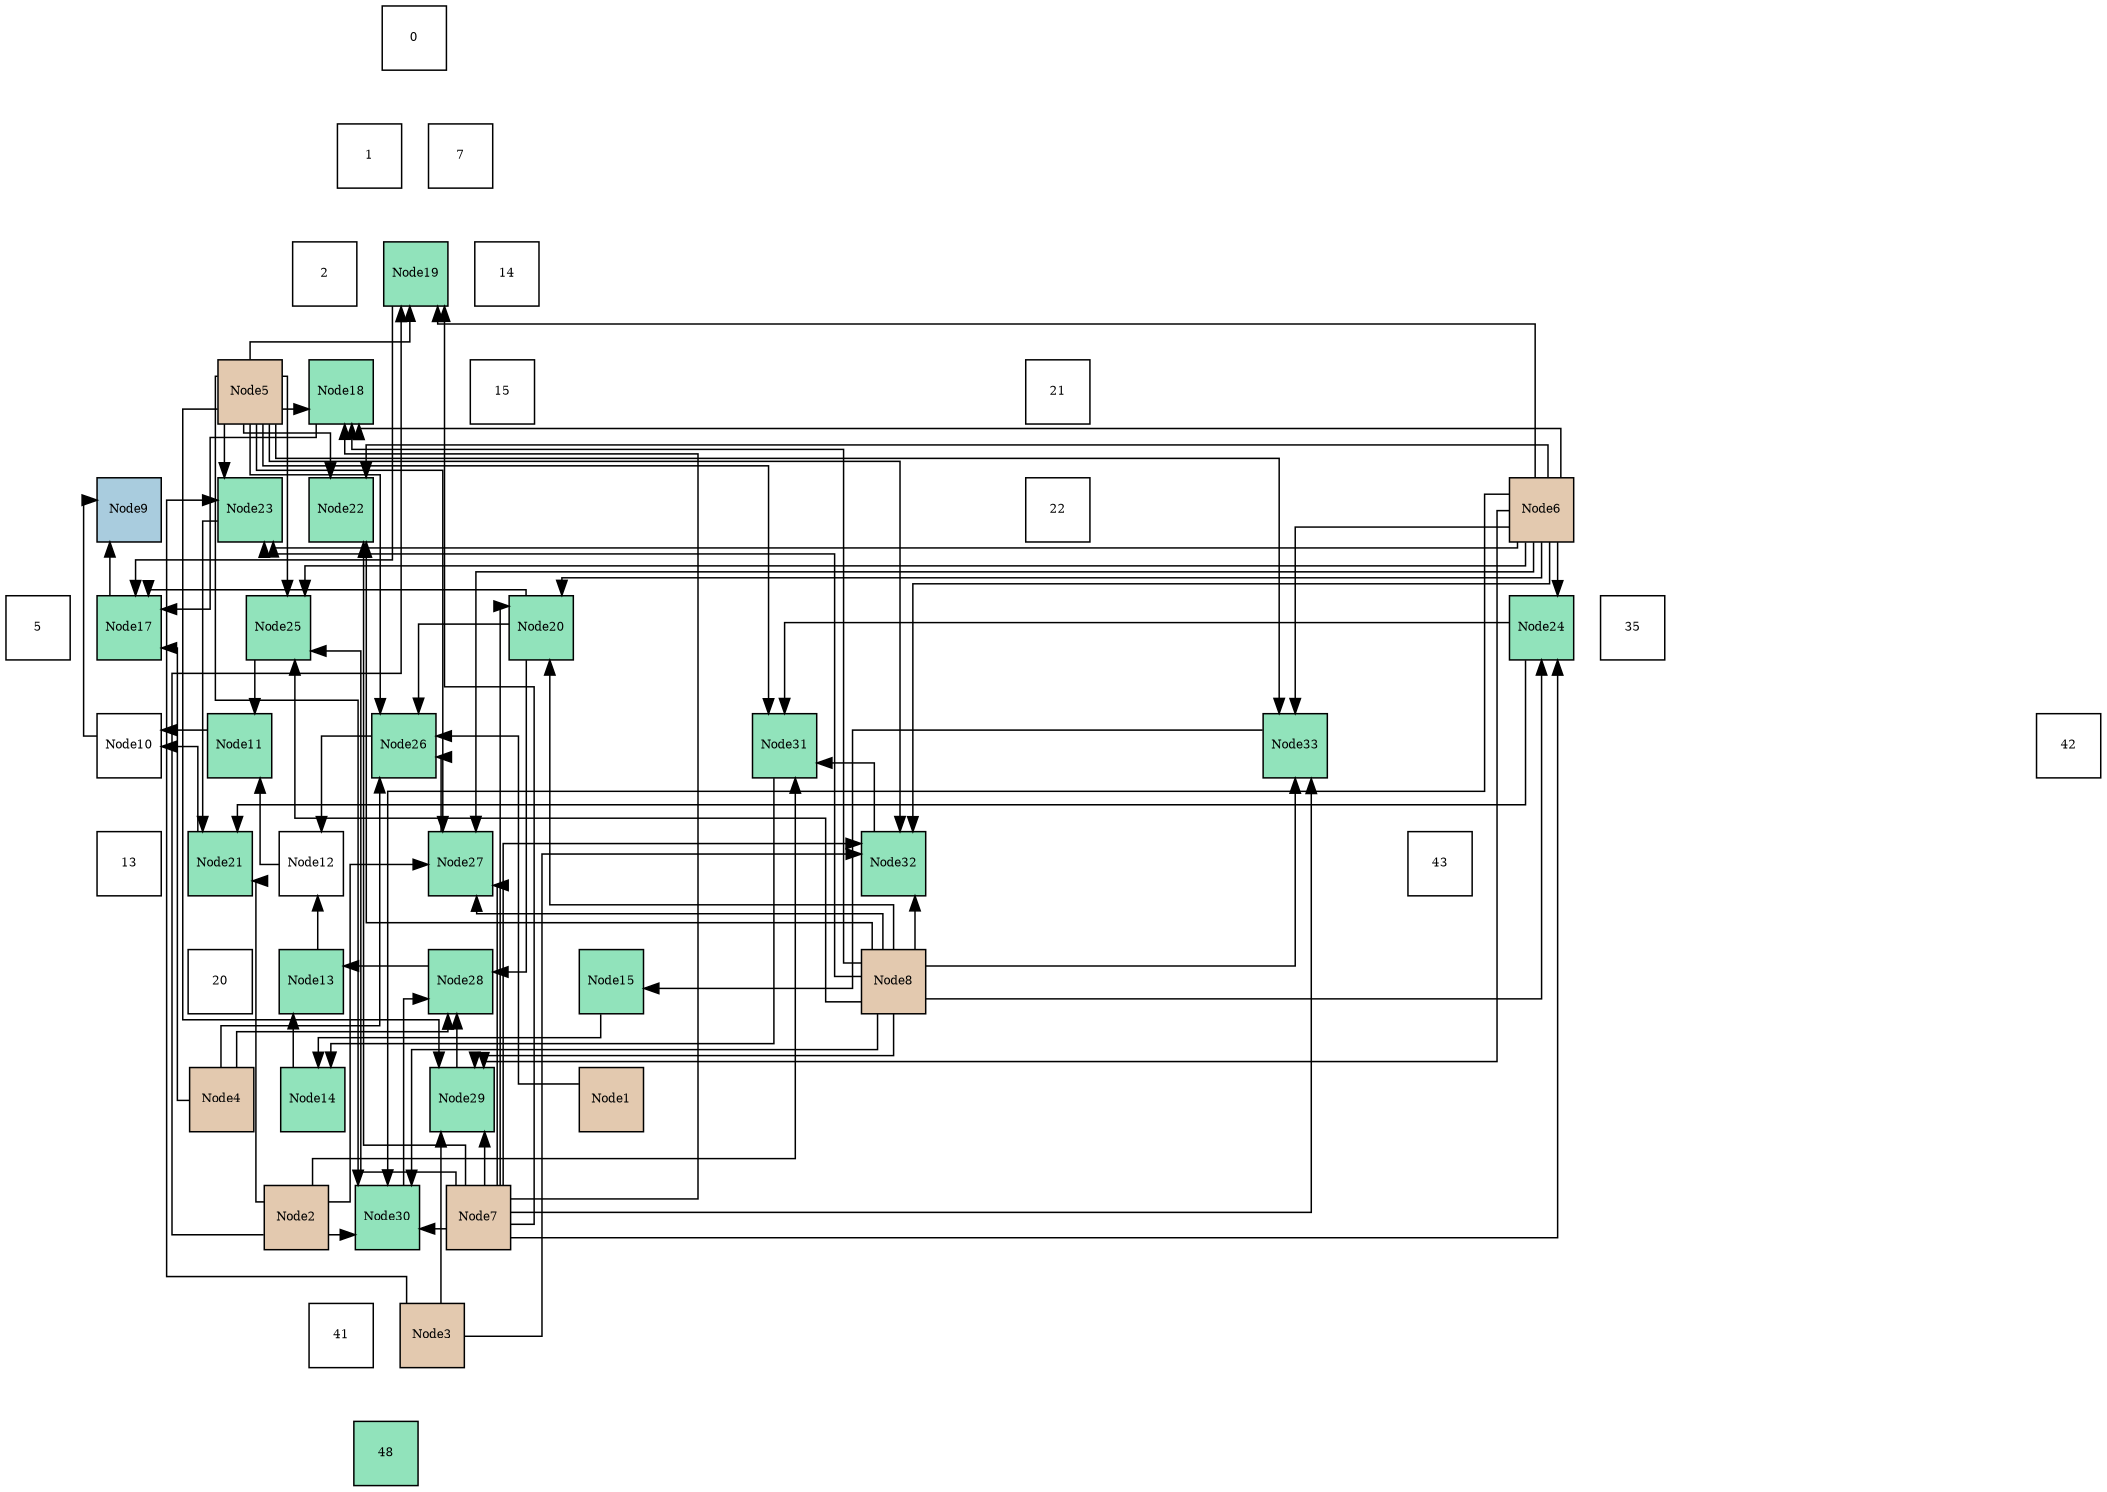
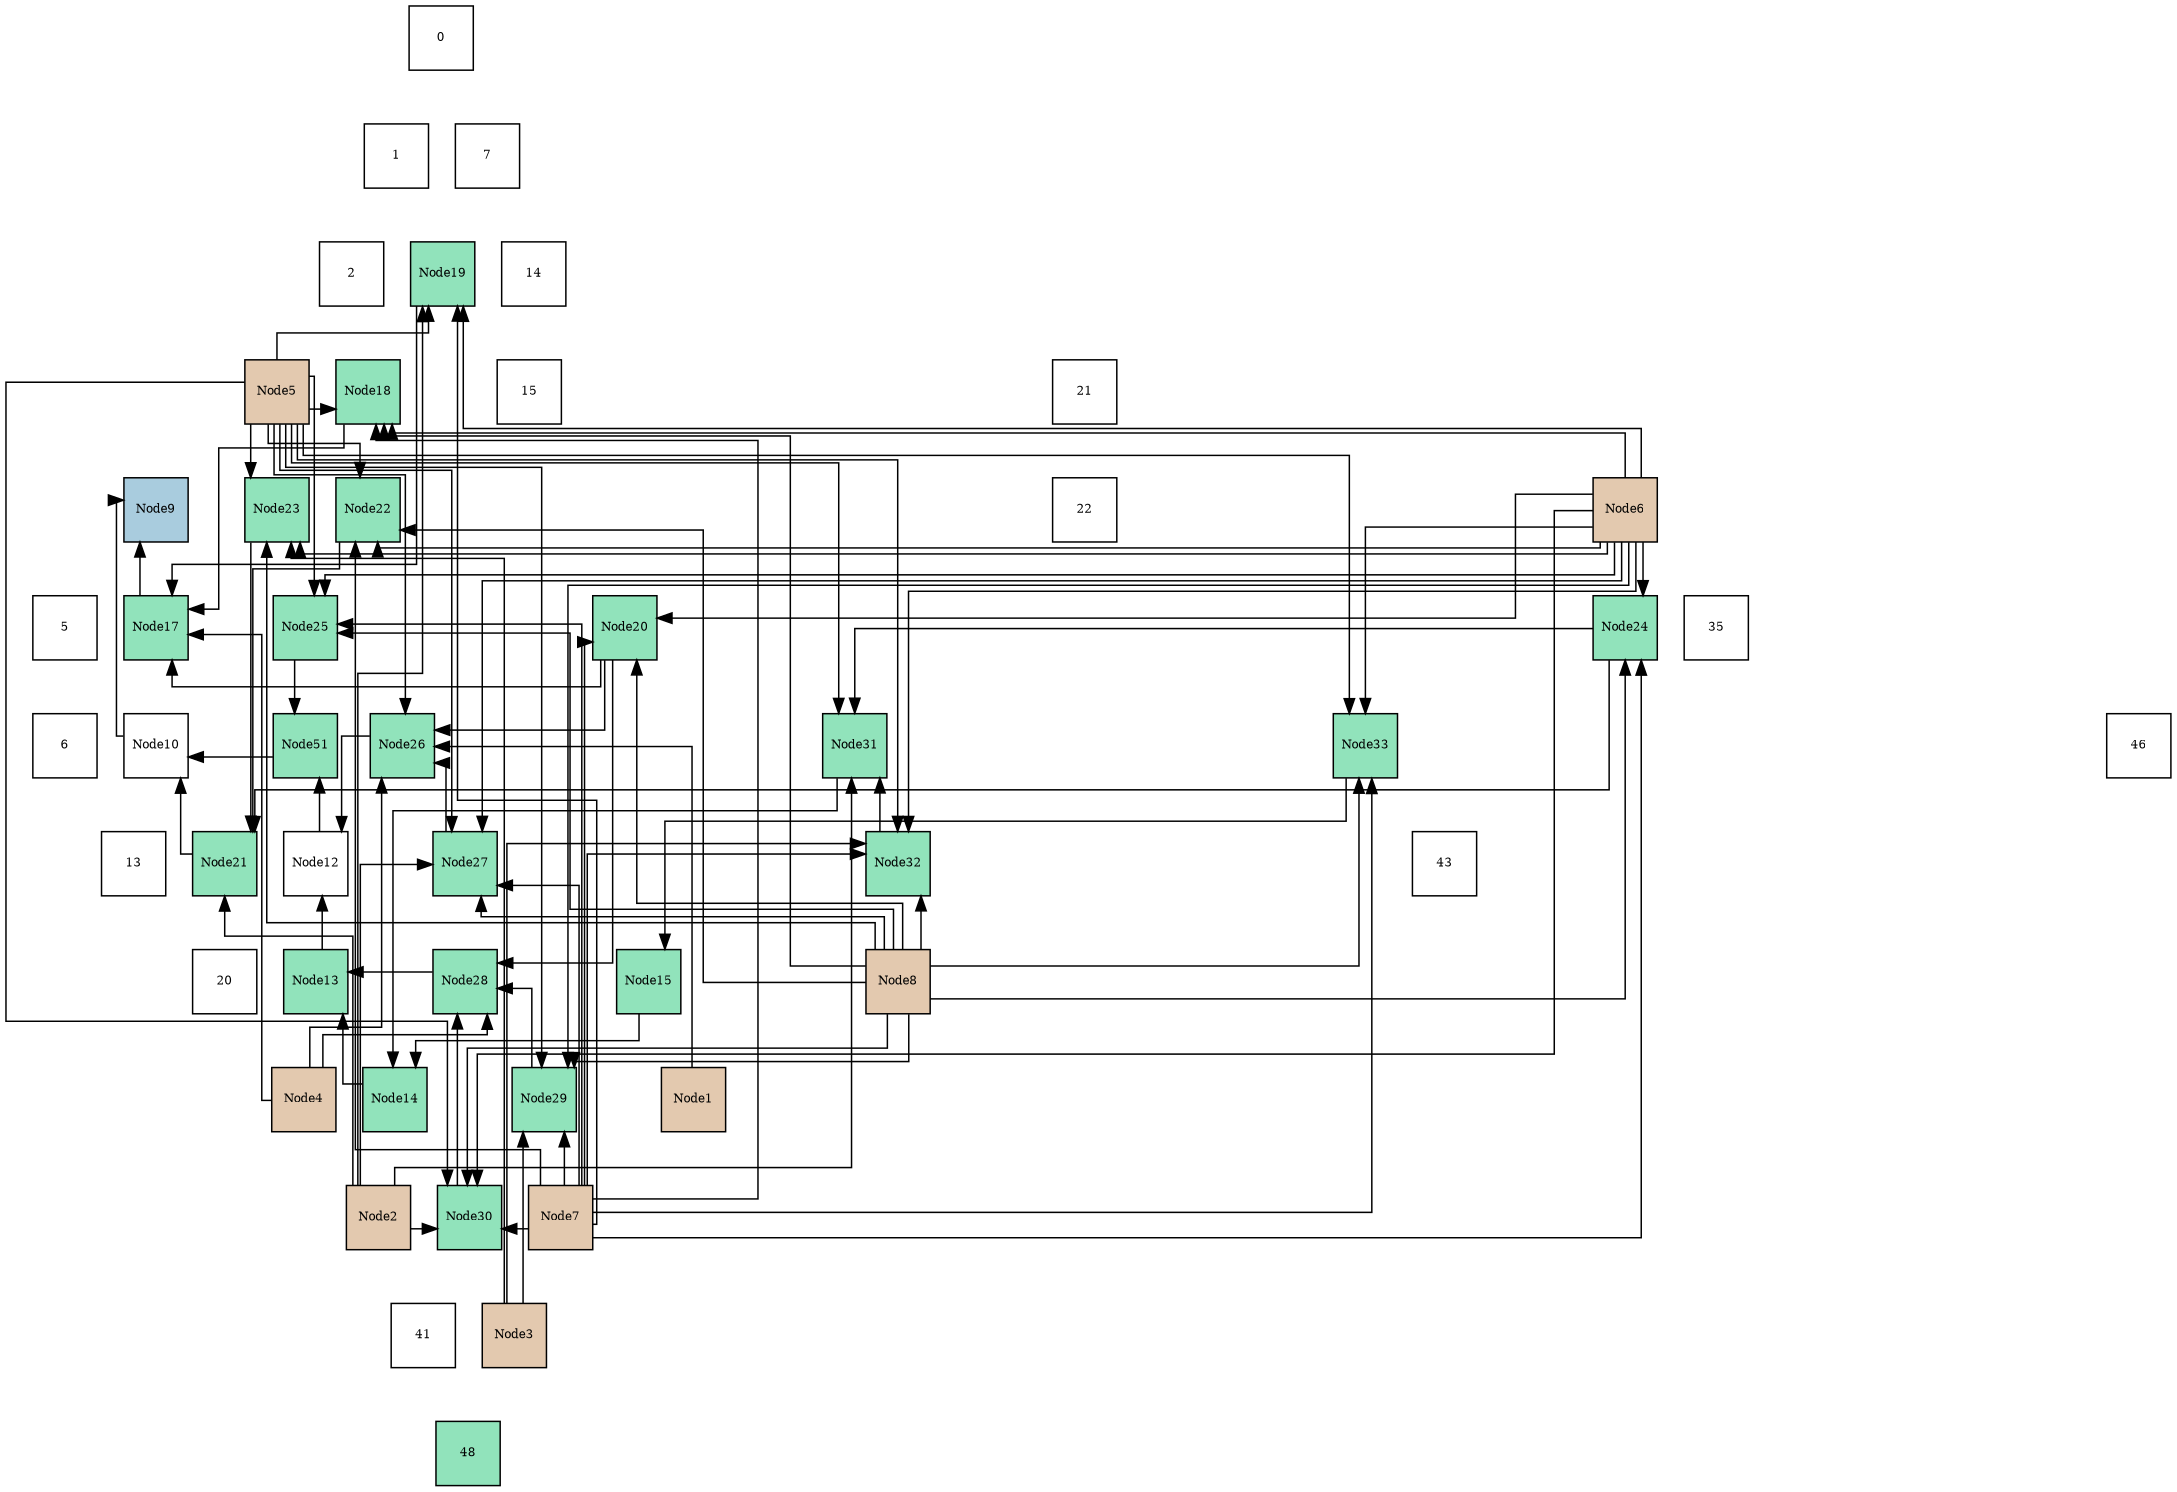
none -> (253, 636)
none -> (65, 746)
(240, 746) -> (305, 746)
(2069, 746) -> (2139, 746)
